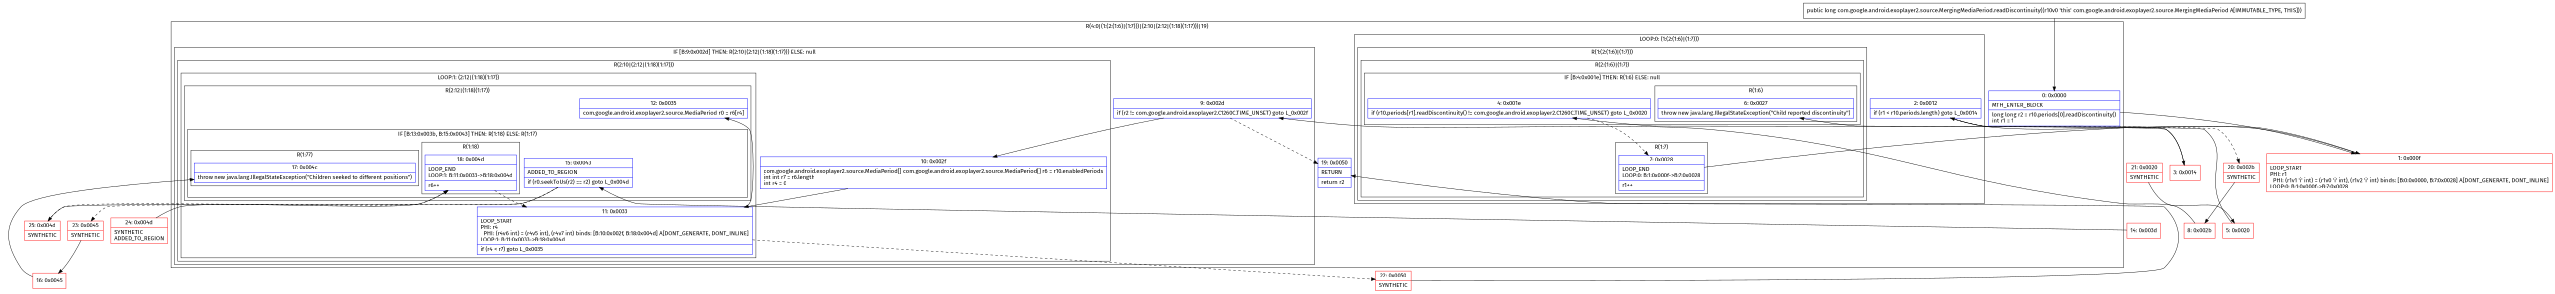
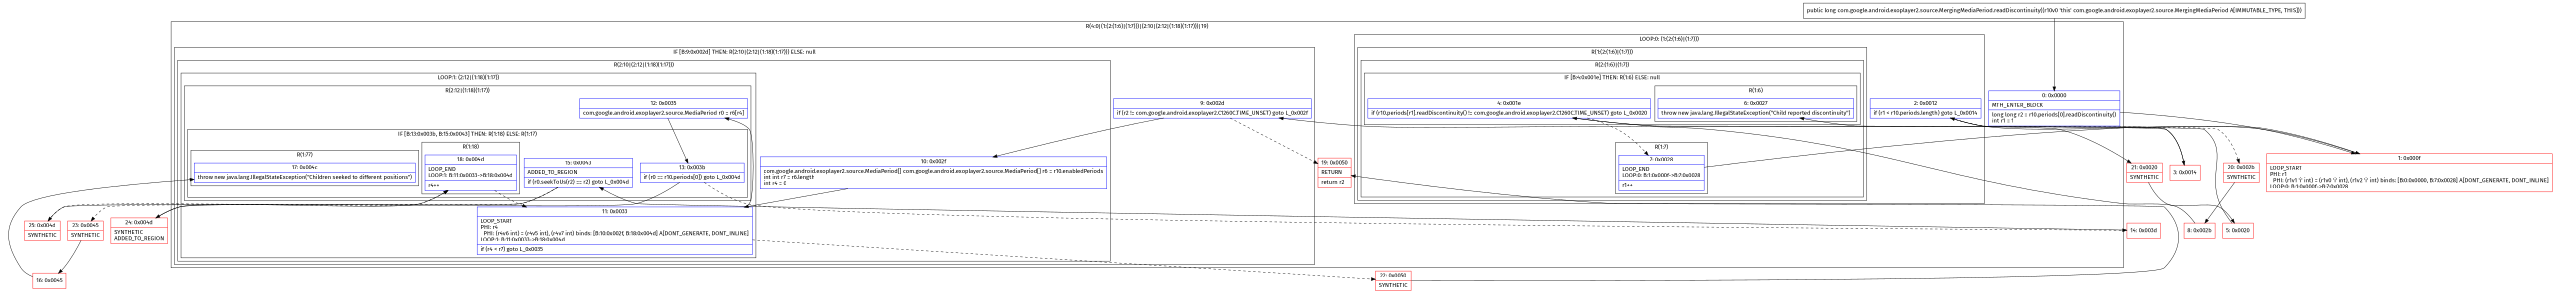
none -> (1854, 126)
none -> (692, 173)
(1335, 173) -> (1335, 173)
(434, 185) -> (434, 185)
